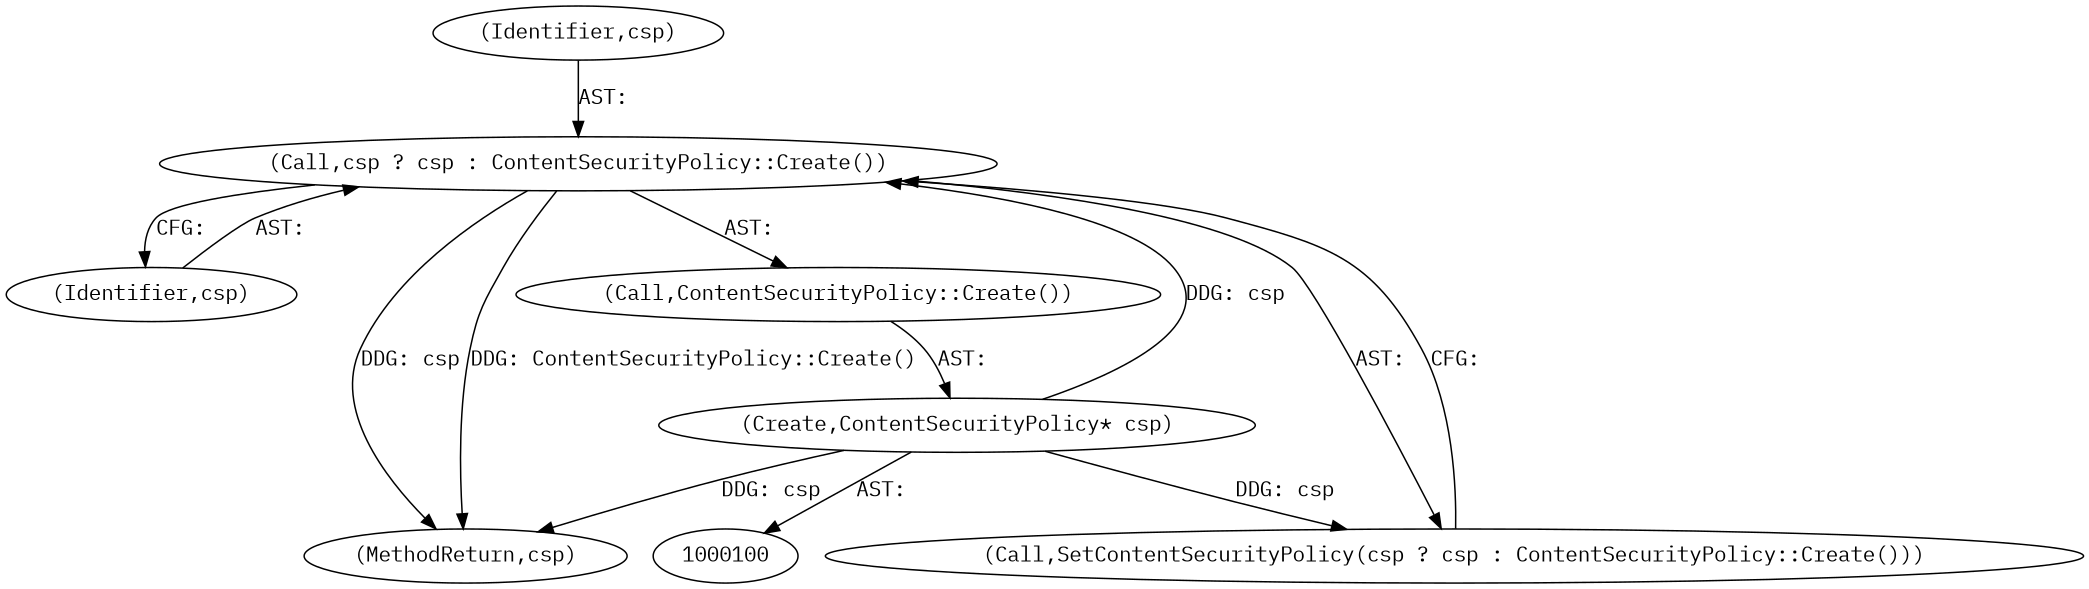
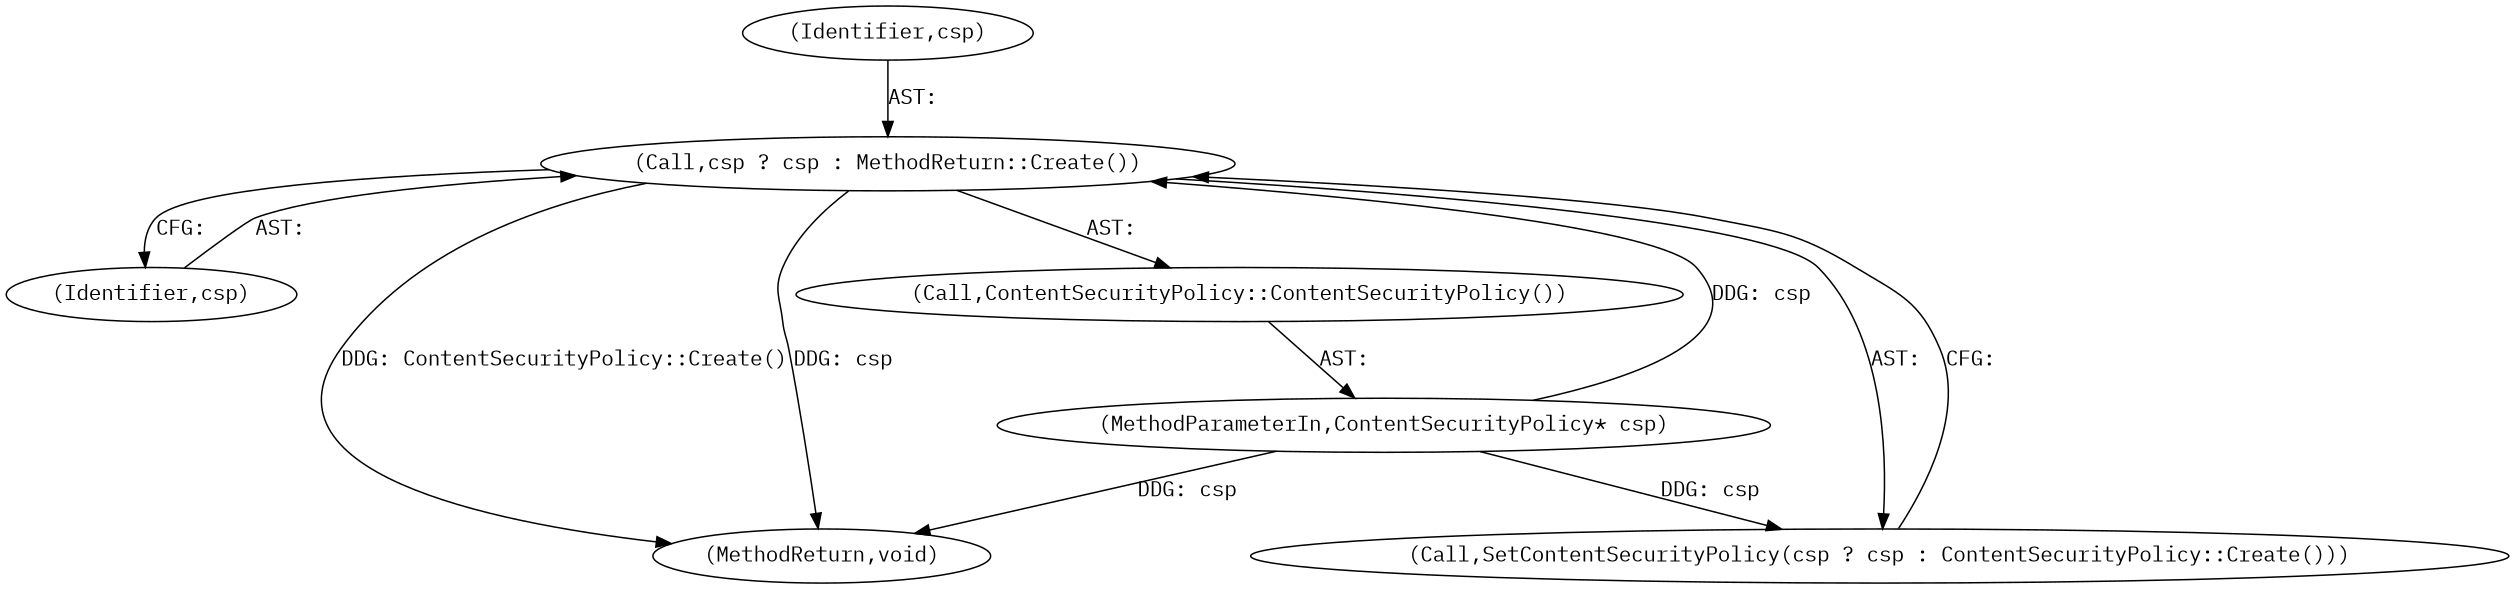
(578, 164) -> (888, 164)
(838, 295) -> (1240, 295)
(957, 425) -> (1384, 425)
(466, 556) -> (822, 556)
(726, 556) -> none
